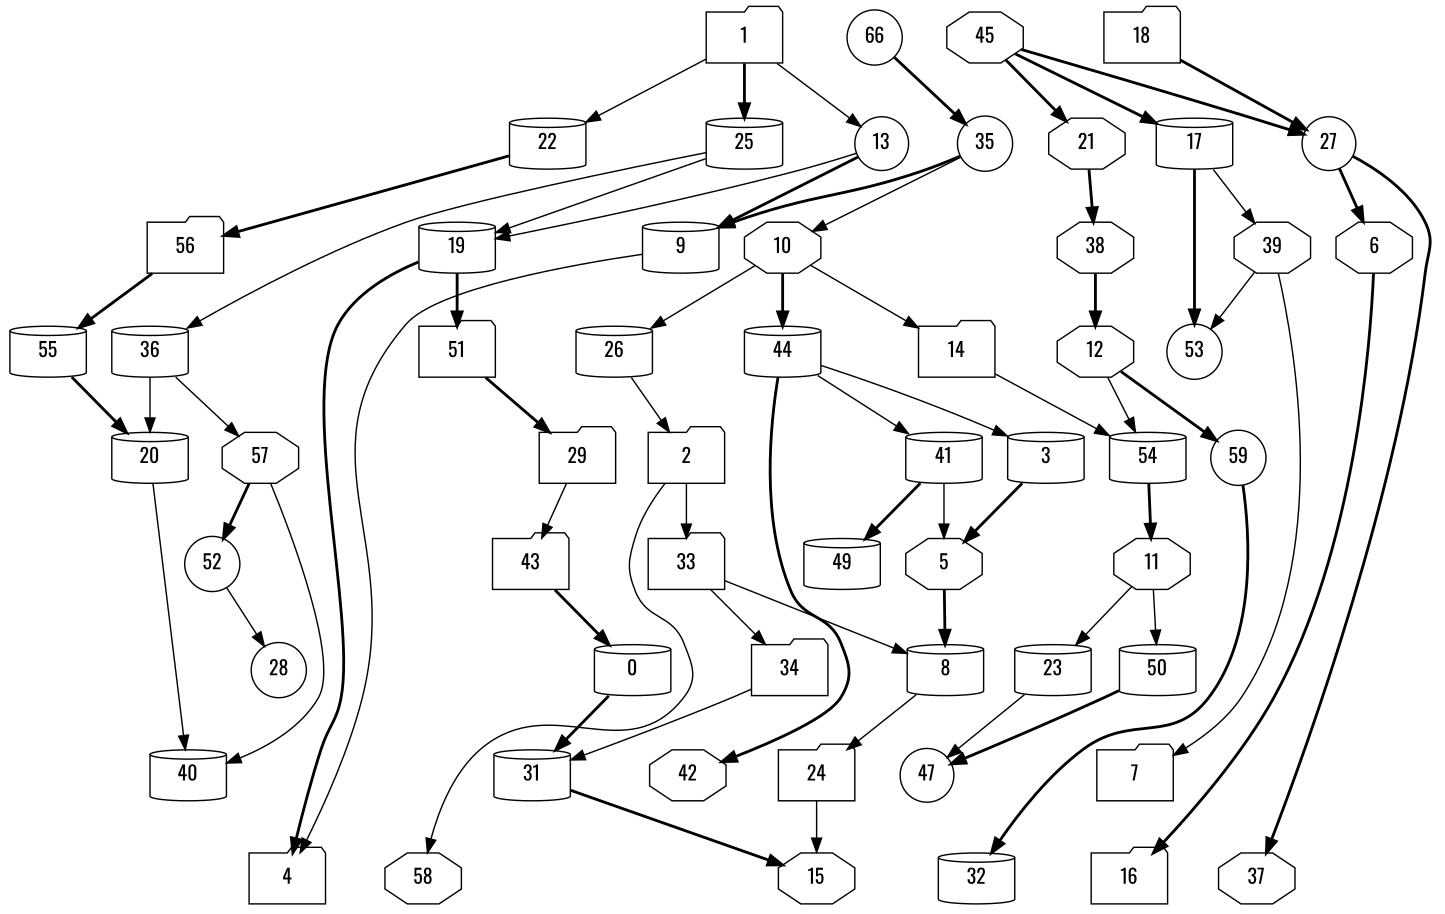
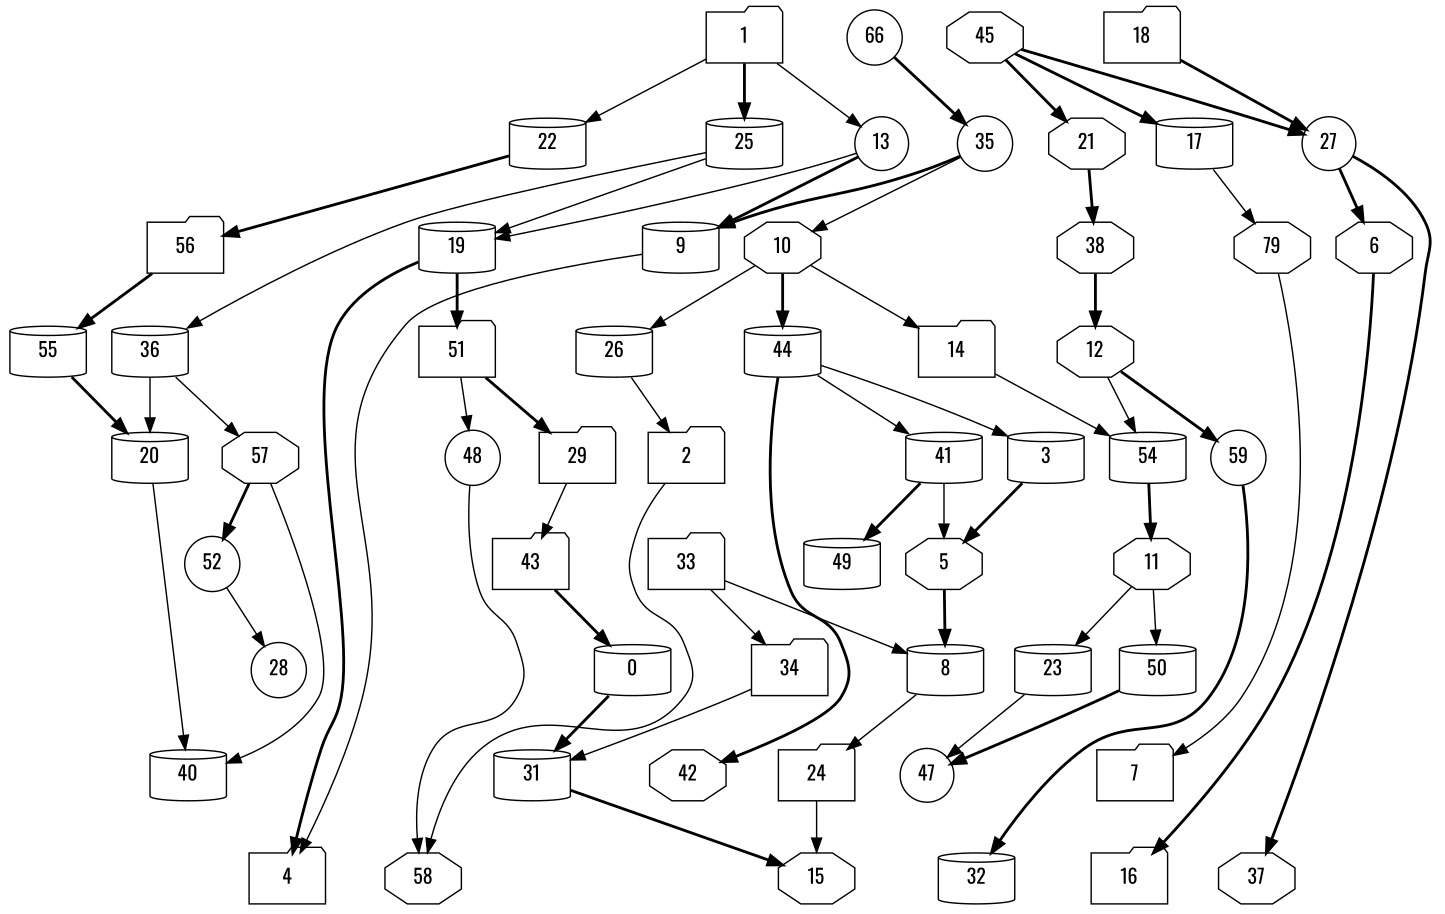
(1272, 248) -> (1272, 248)
(1194, 352) -> none
none -> (473, 458)
(686, 504) -> none
